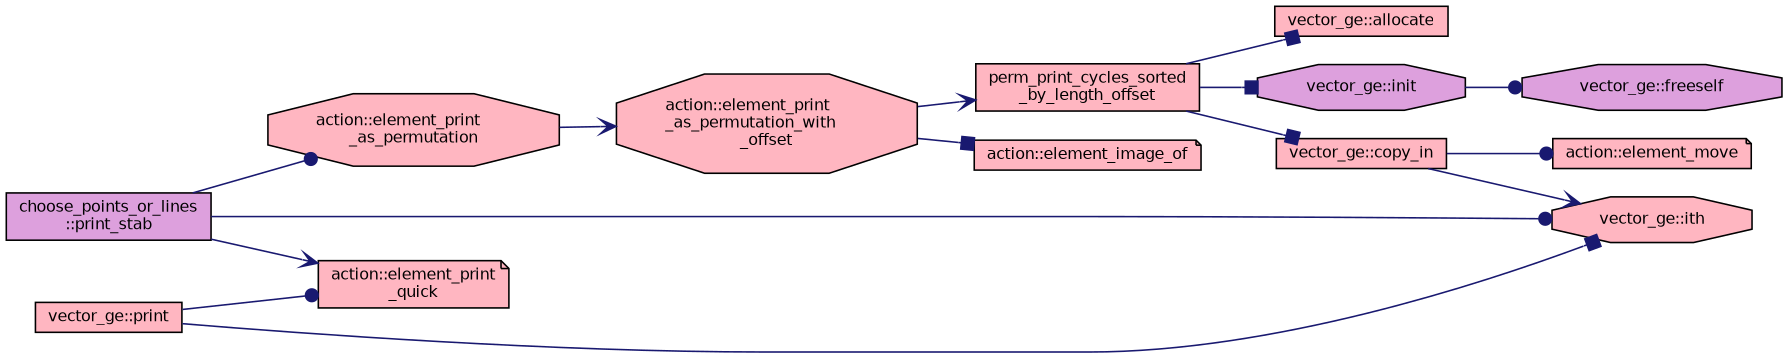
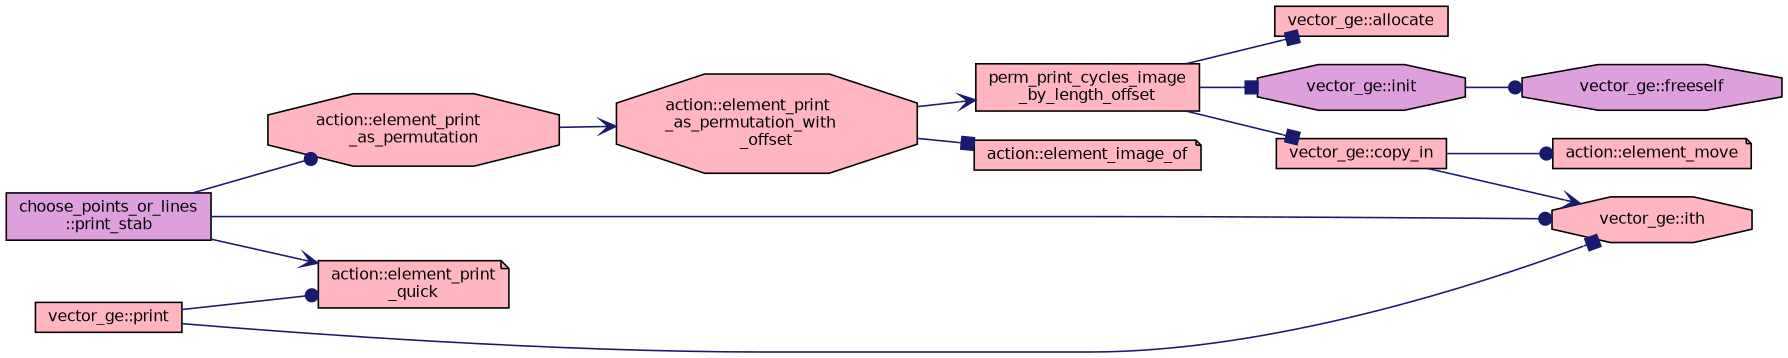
(1088, 87) -> (1088, 87)
